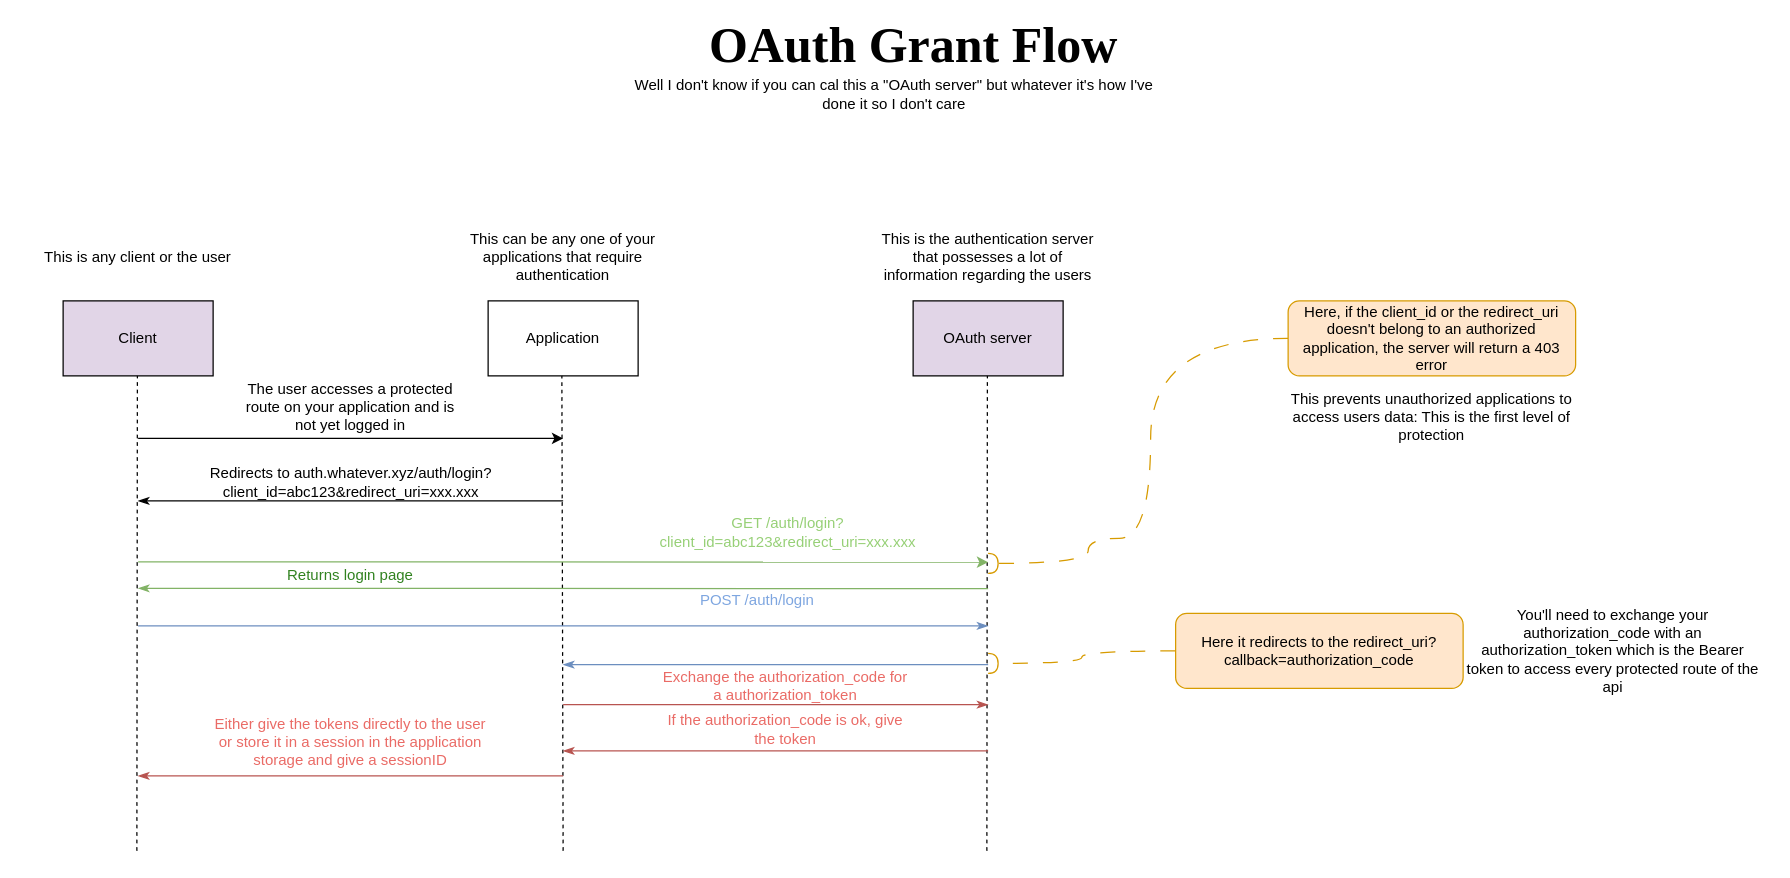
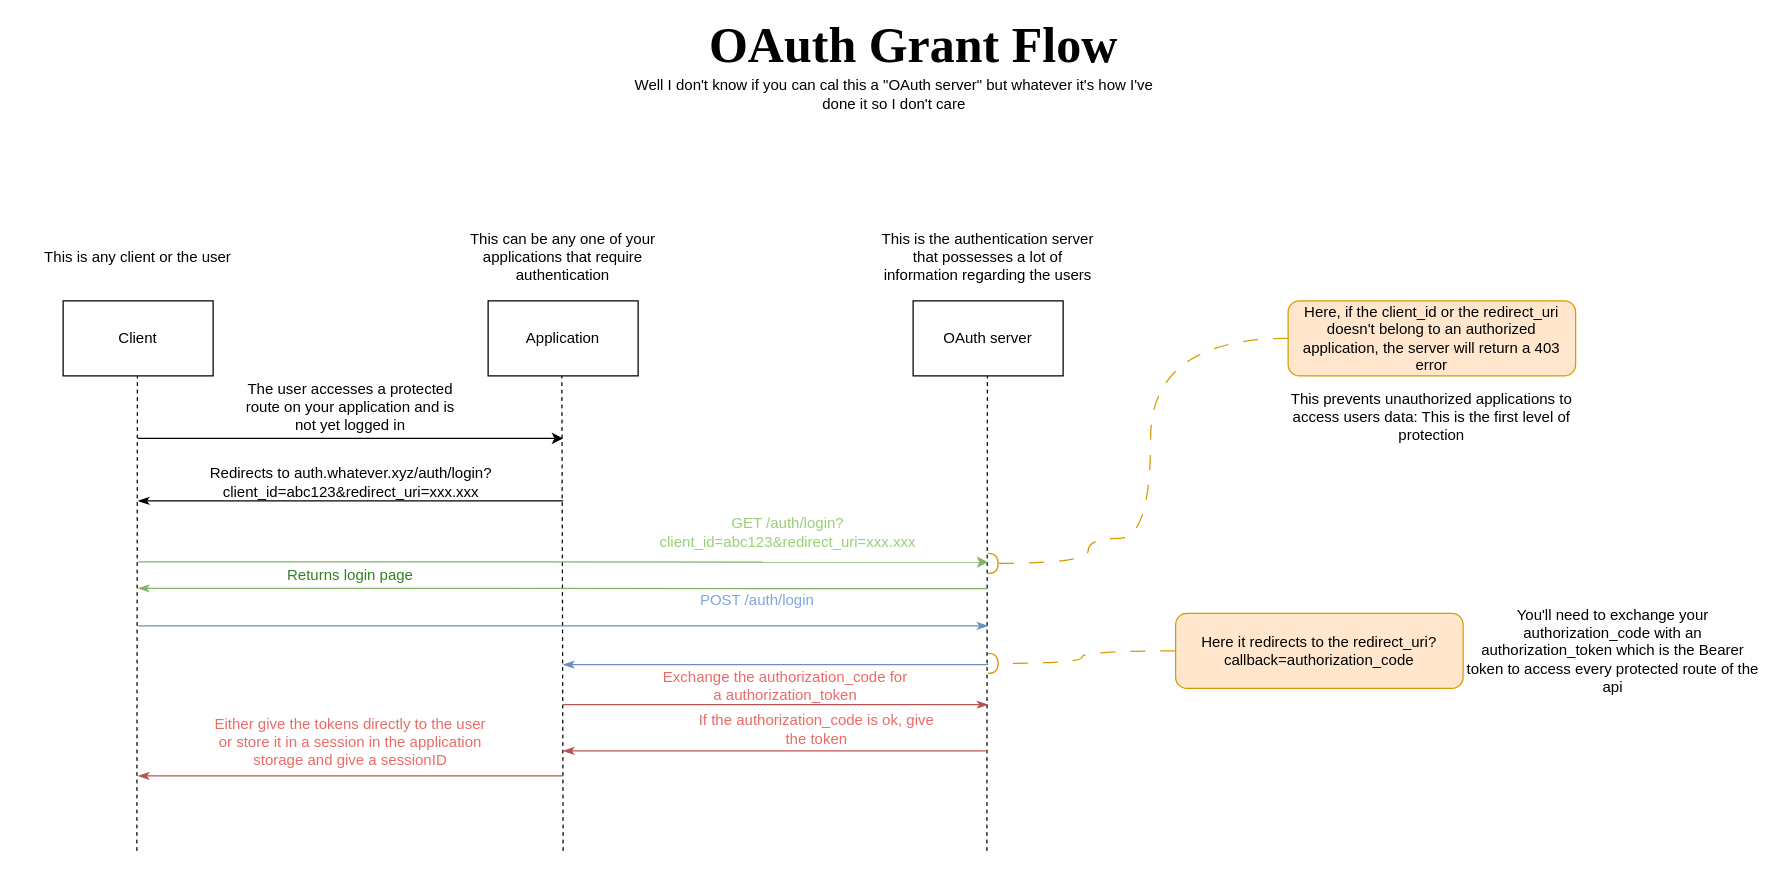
(138, 338) -> (138, 338)
(988, 338) -> (988, 338)
(786, 729) -> (817, 729)
